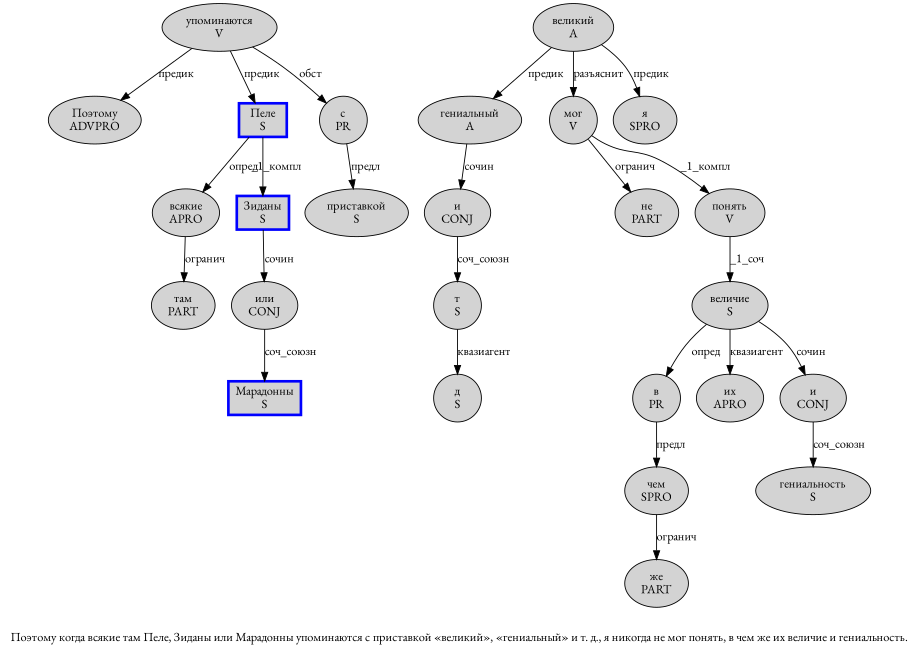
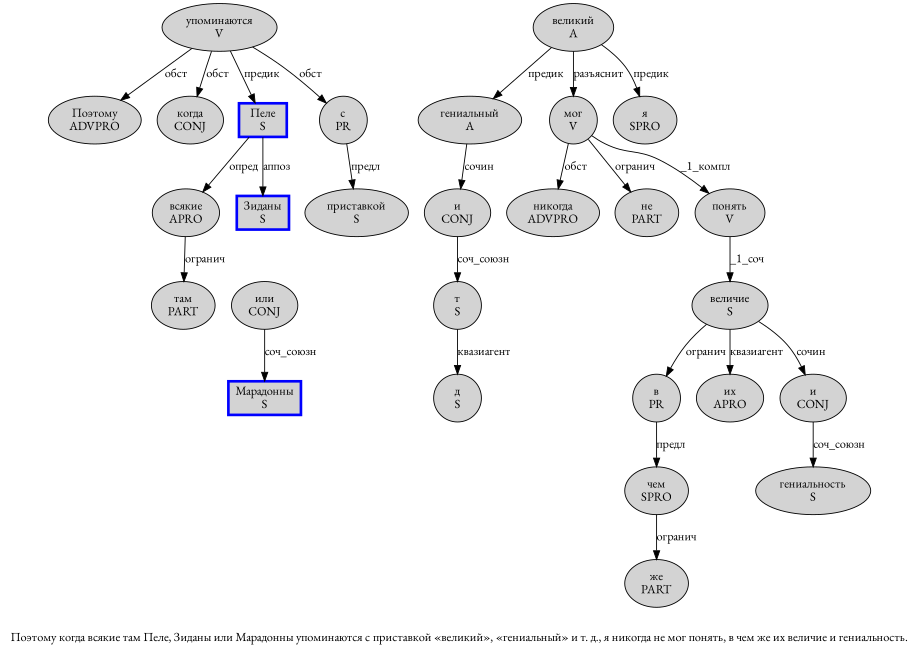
(176, 74) -> (176, 74)
none -> (190, 120)
(277, 166) -> (277, 166)
none -> (553, 213)
(264, 251) -> none
(706, 352) -> (706, 352)
